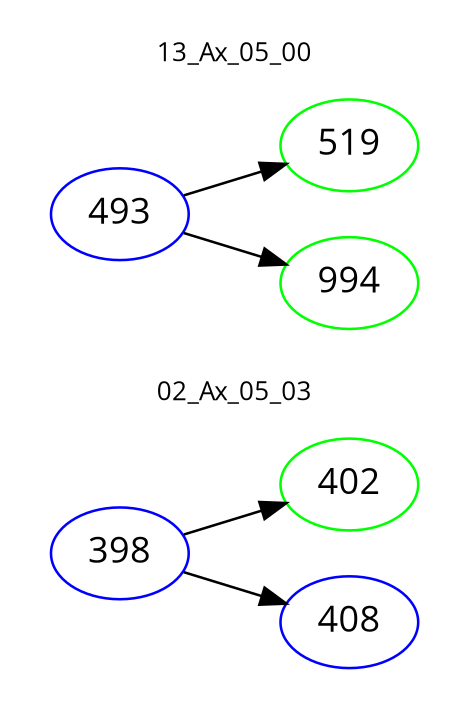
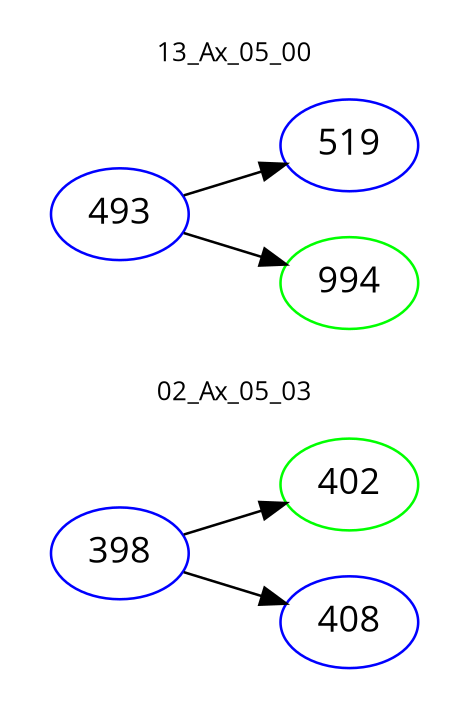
(349, 145) -> (349, 145)
